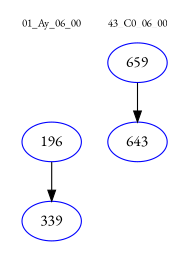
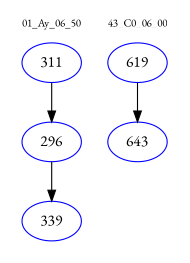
(52, 24) -> (52, 24)
none -> (52, 63)
(138, 63) -> (138, 63)
(52, 142) -> (52, 142)
